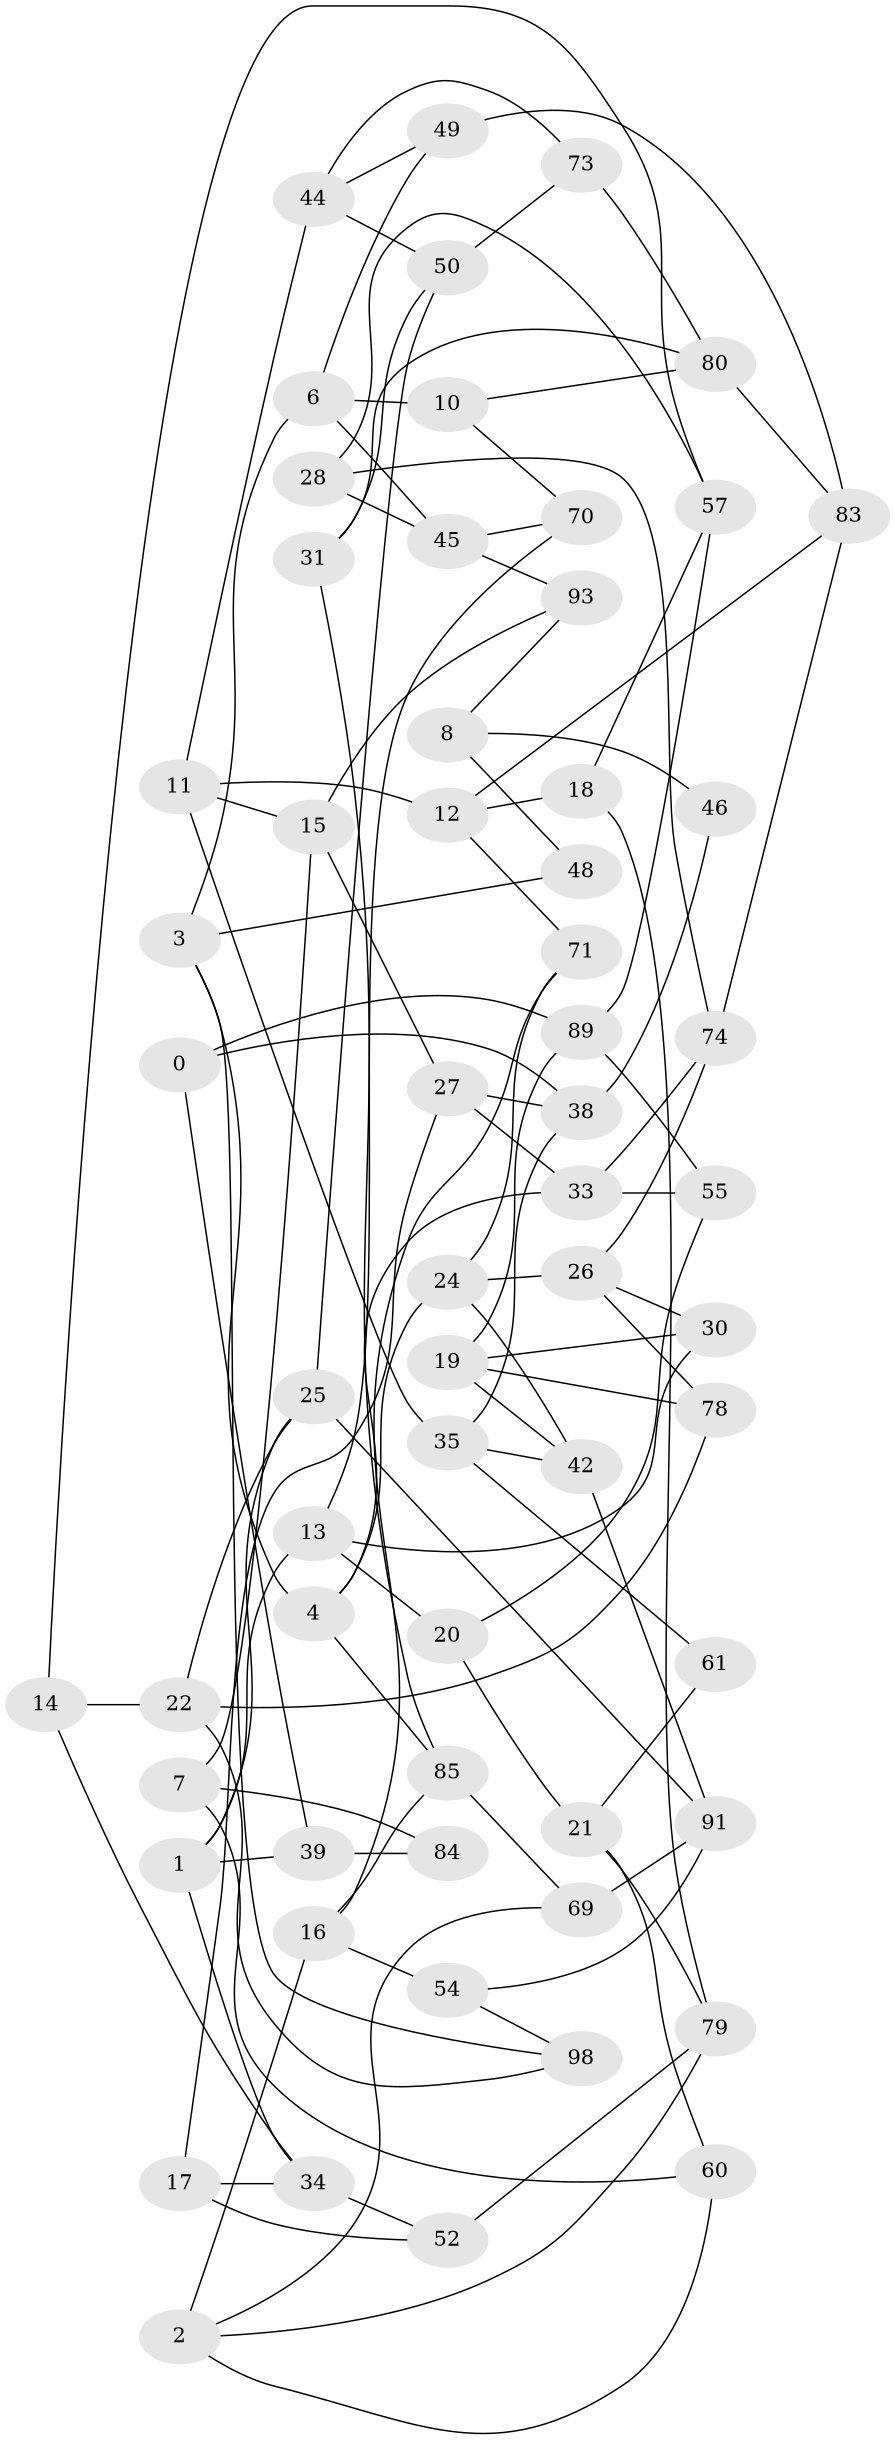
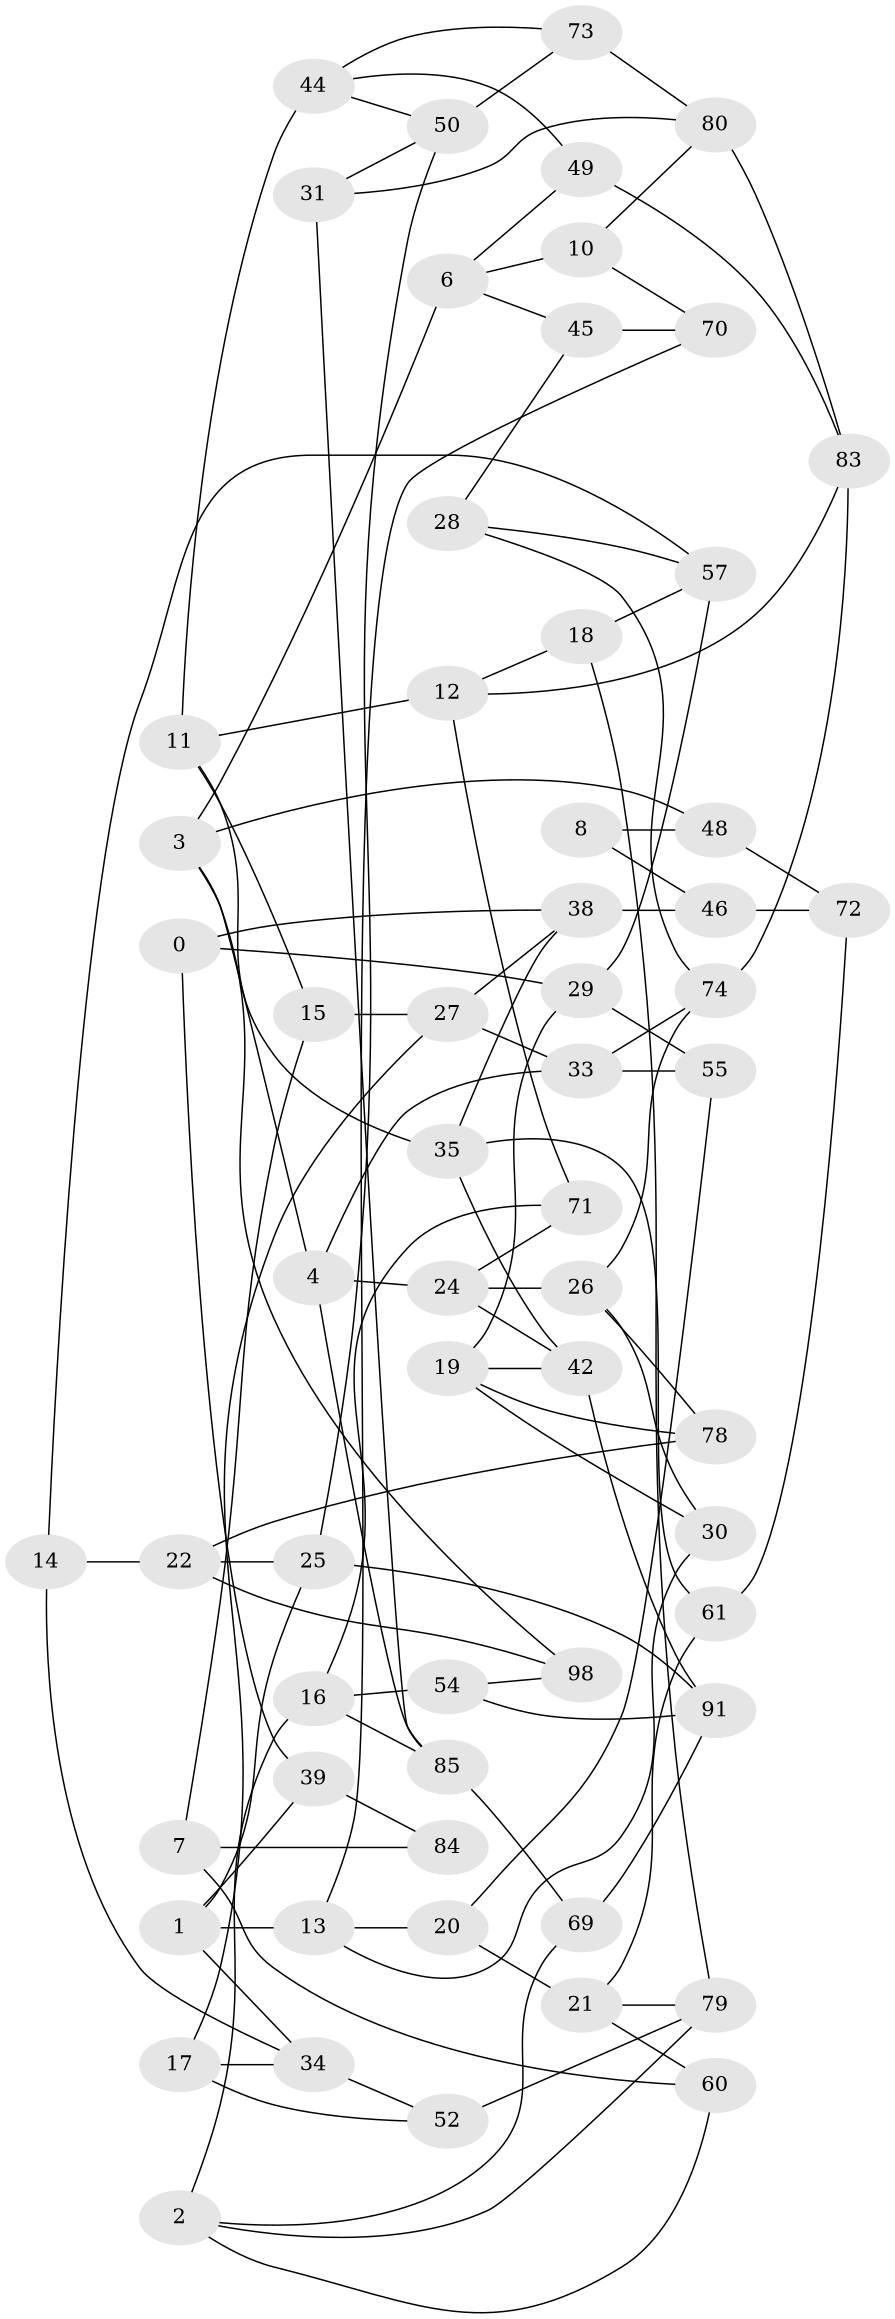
(582, 598) -> none
none -> (849, 910)
(582, 1032) -> (582, 991)
